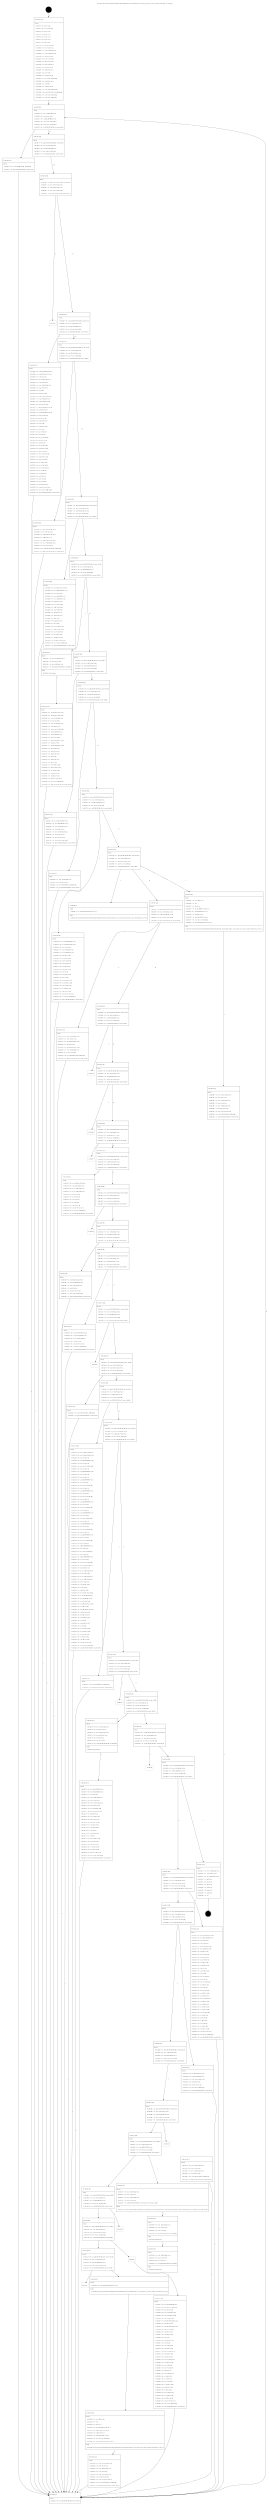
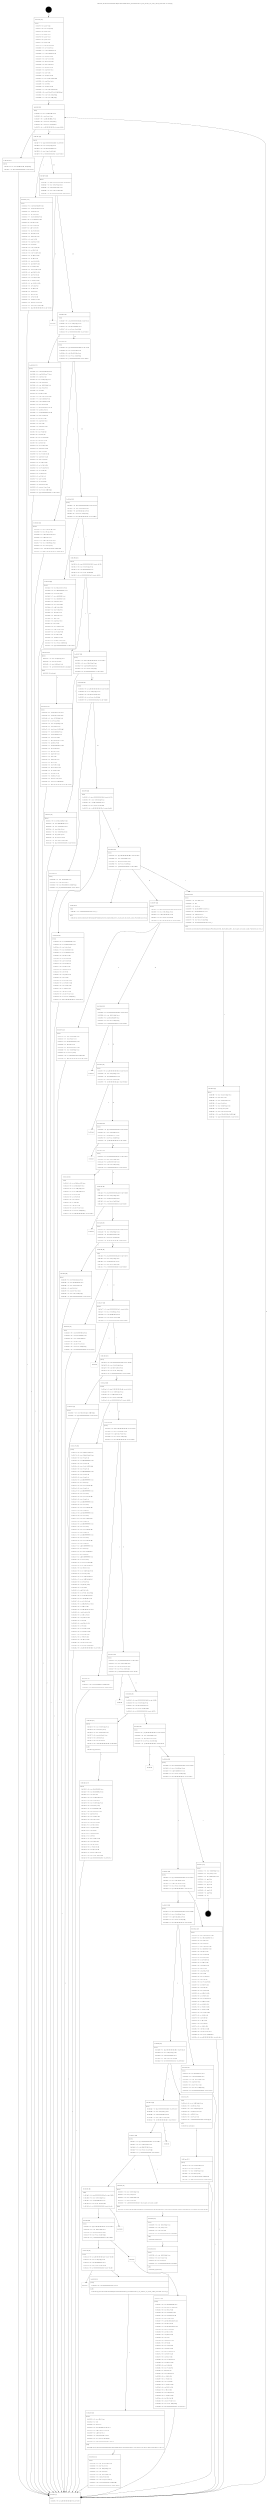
none -> (36, 254)
none -> (196, 2111)
